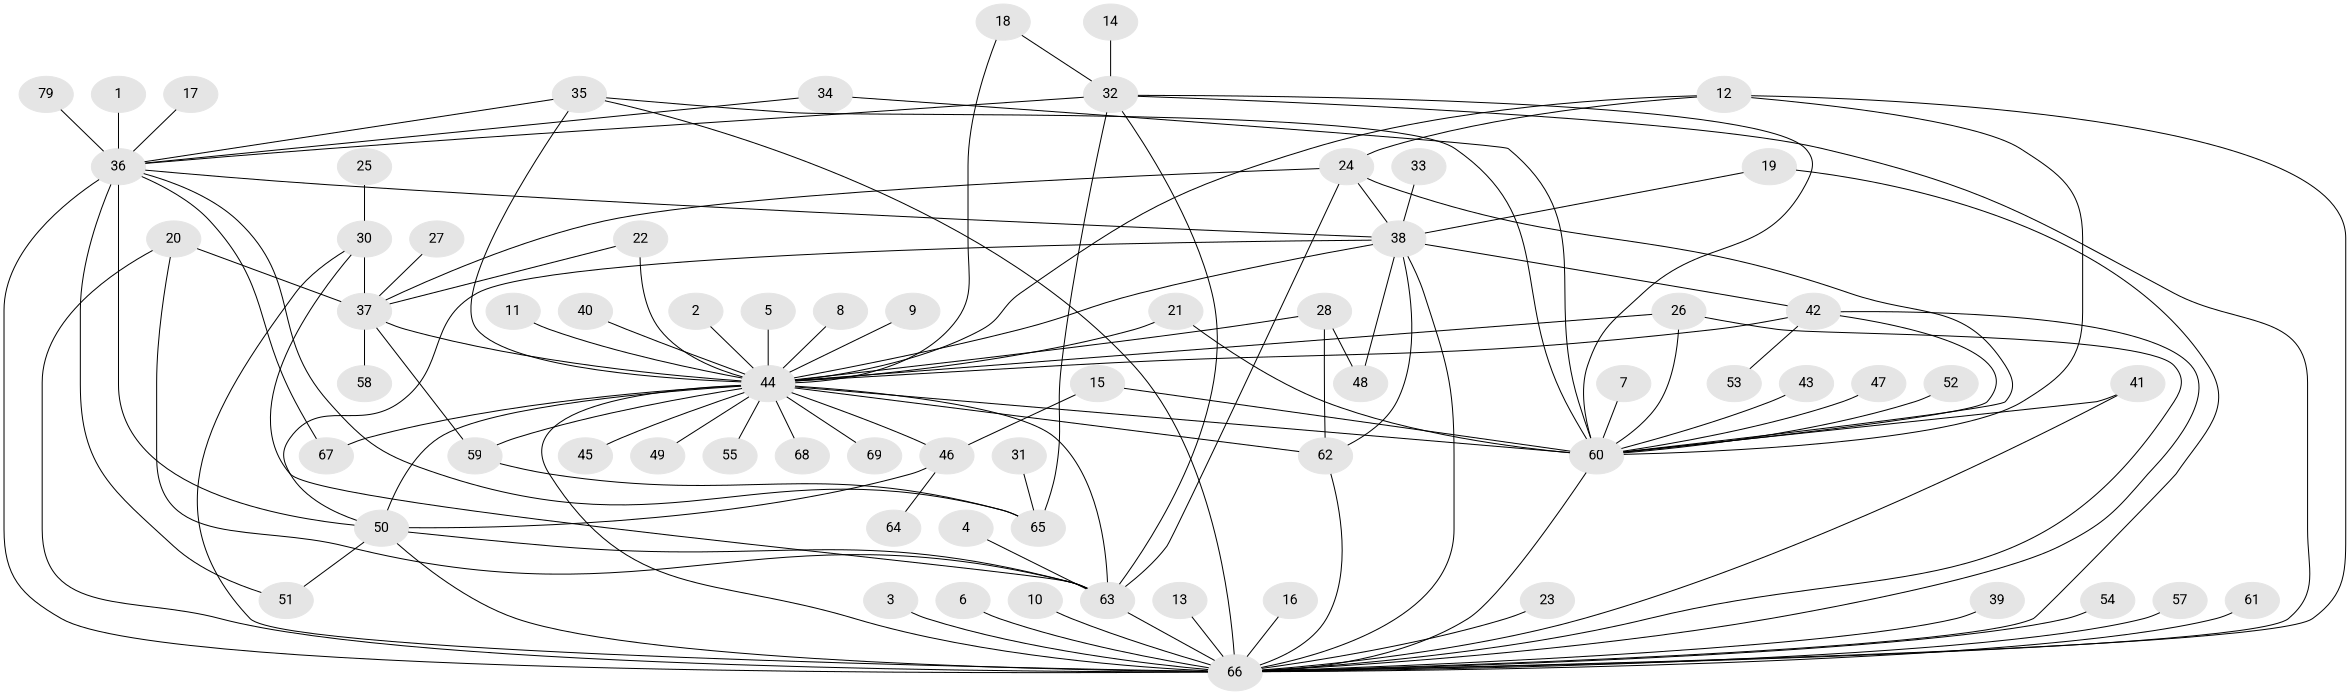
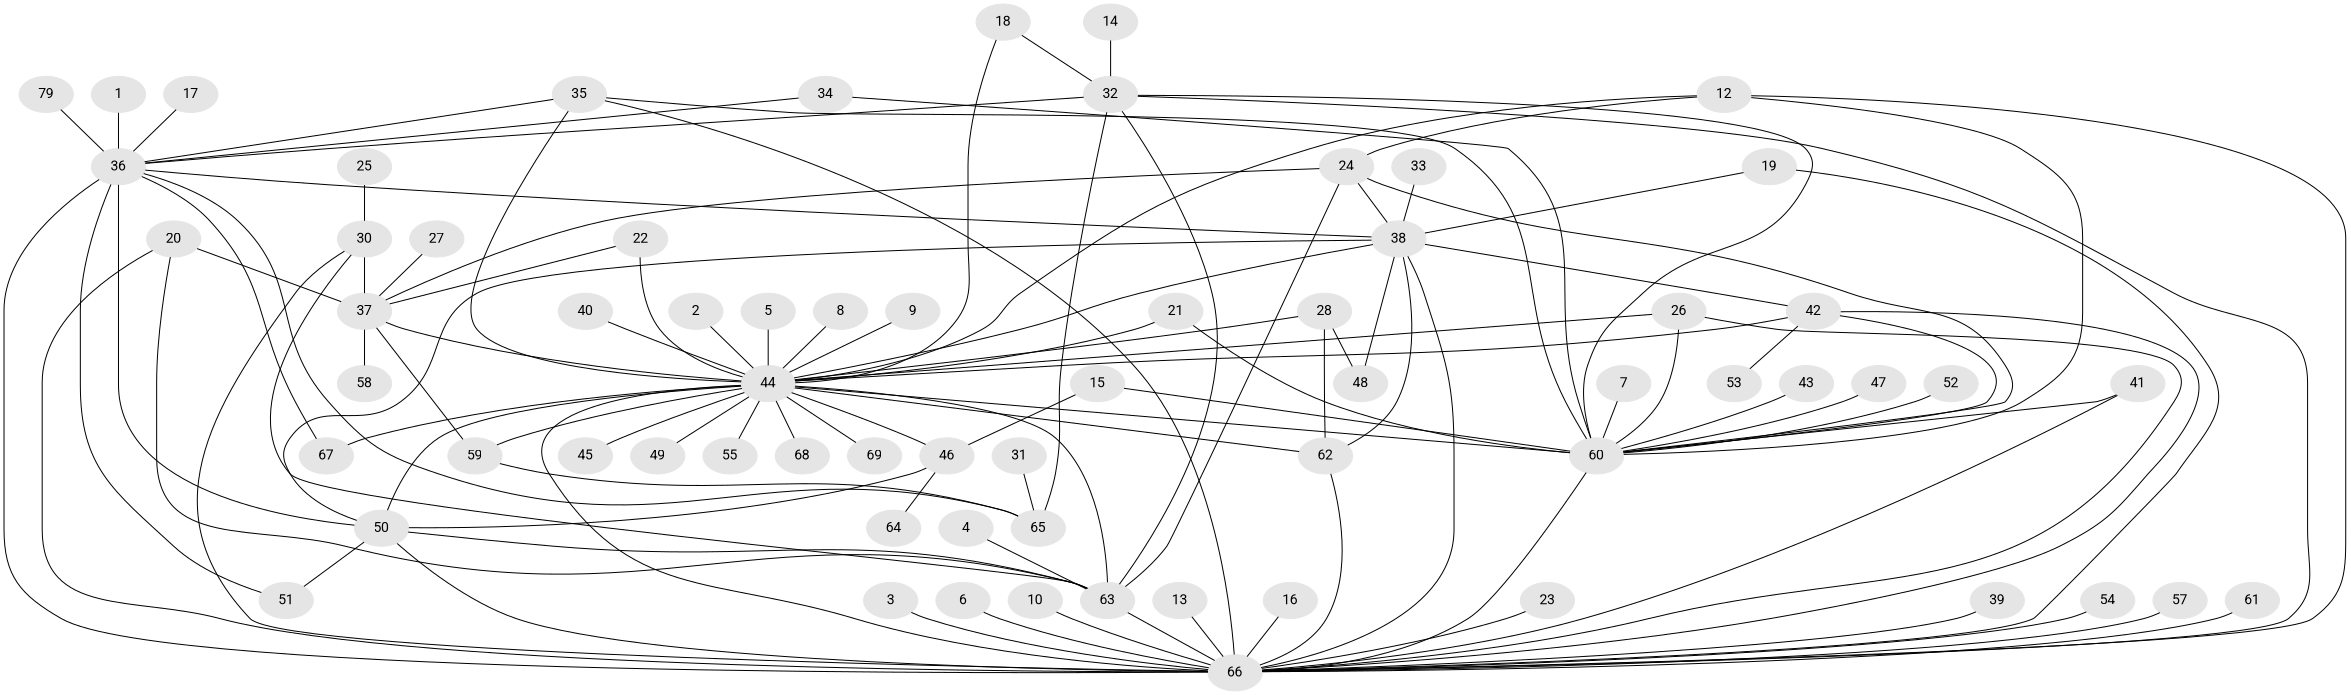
(513, 311) -> none
